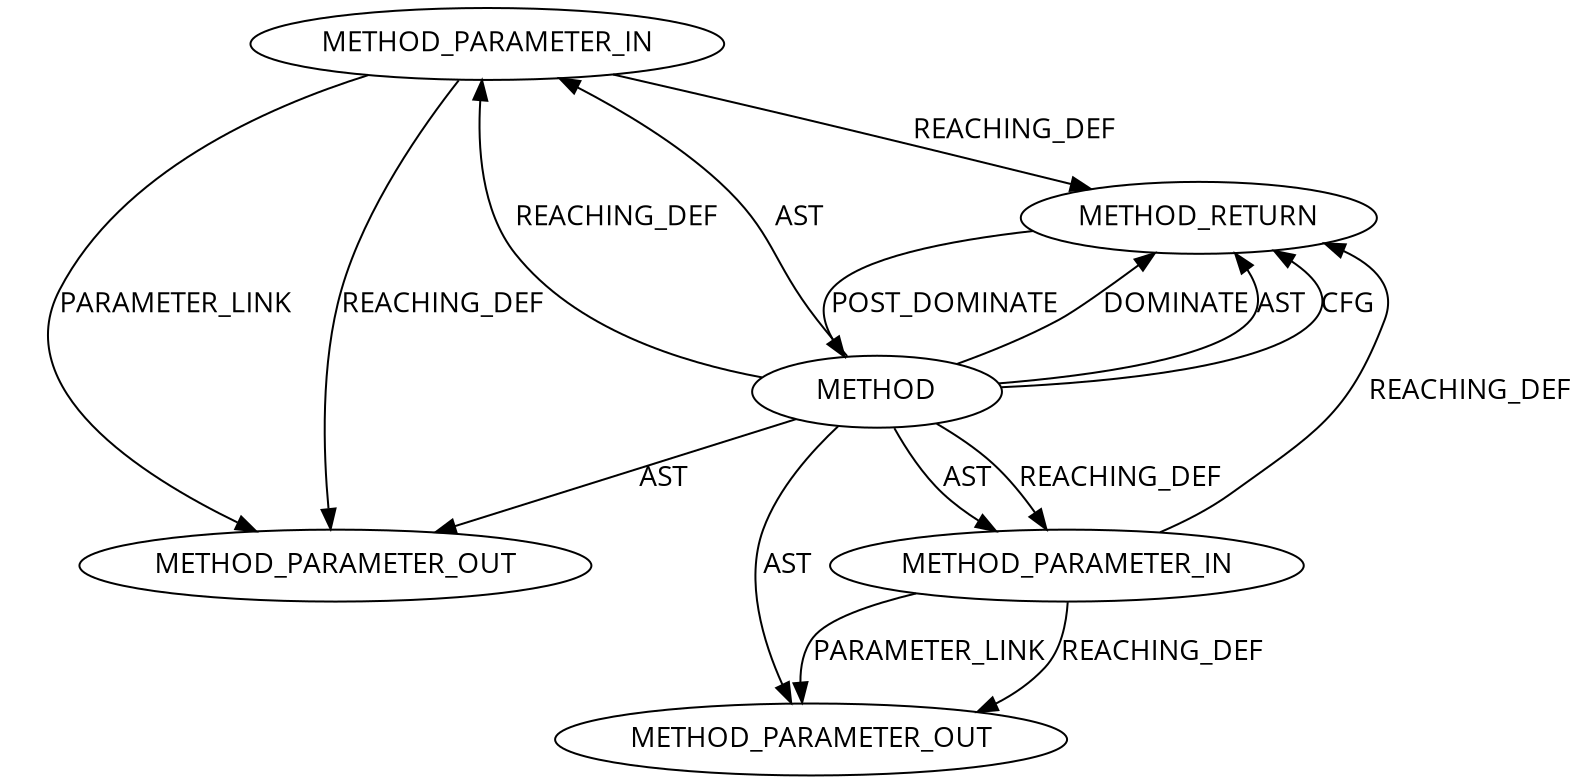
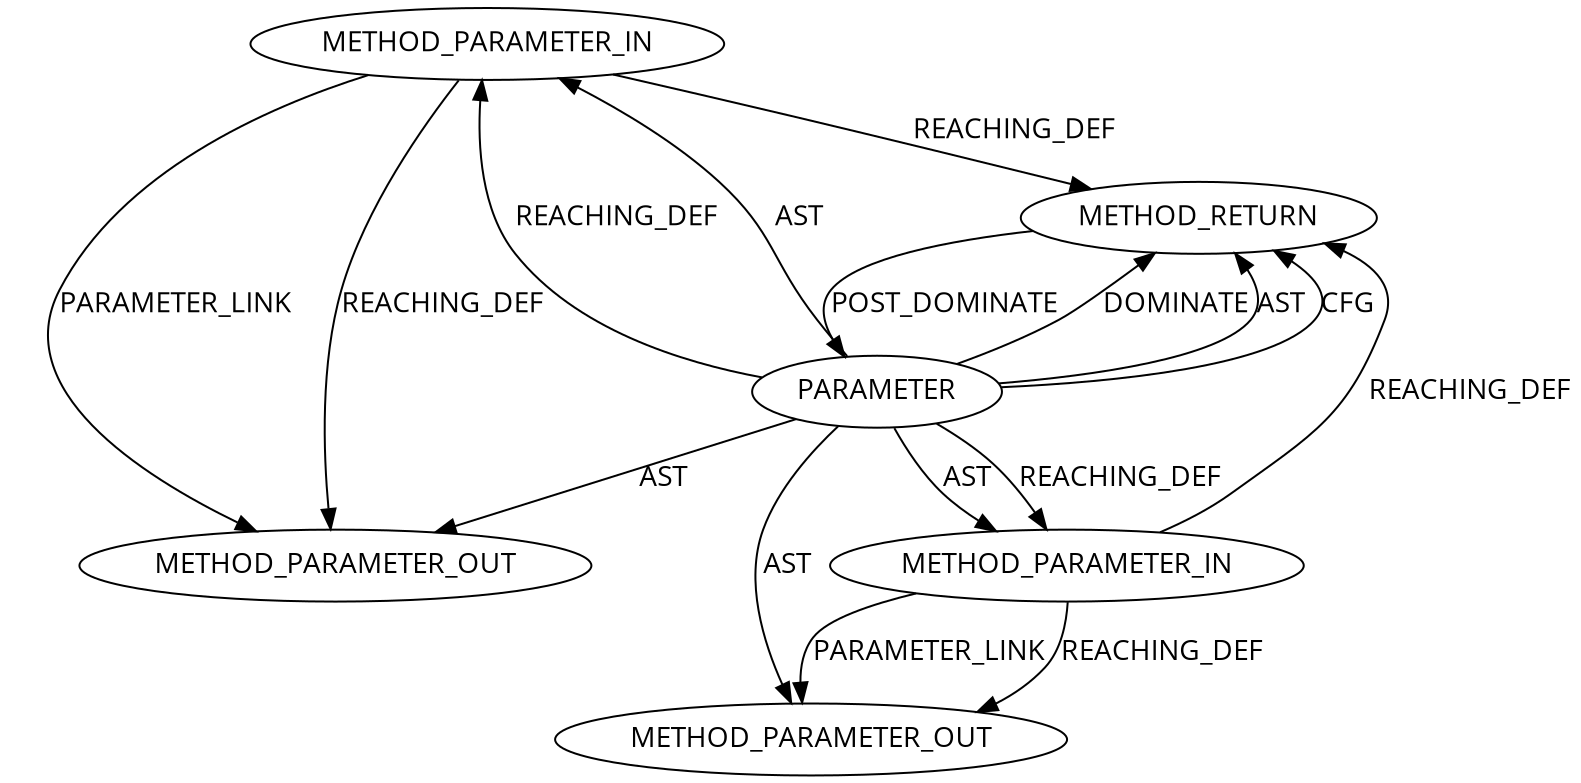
(877, 392) -> (877, 392)
